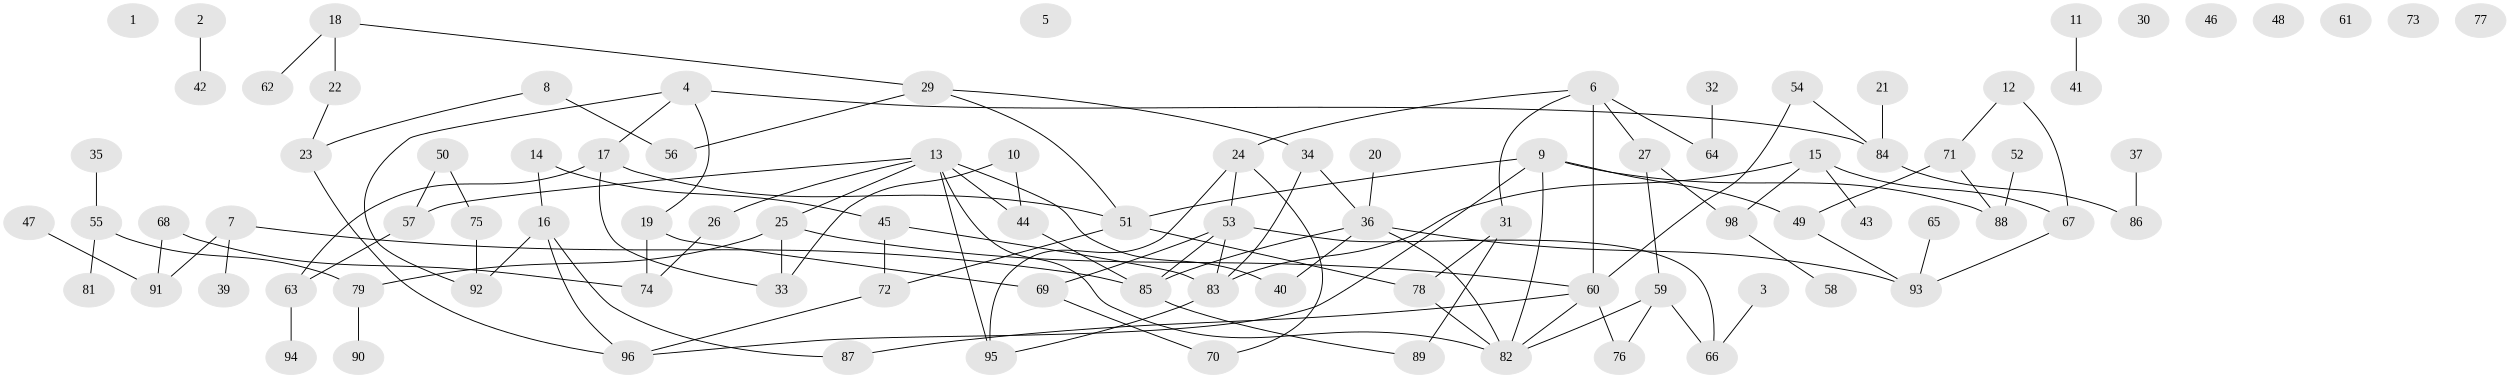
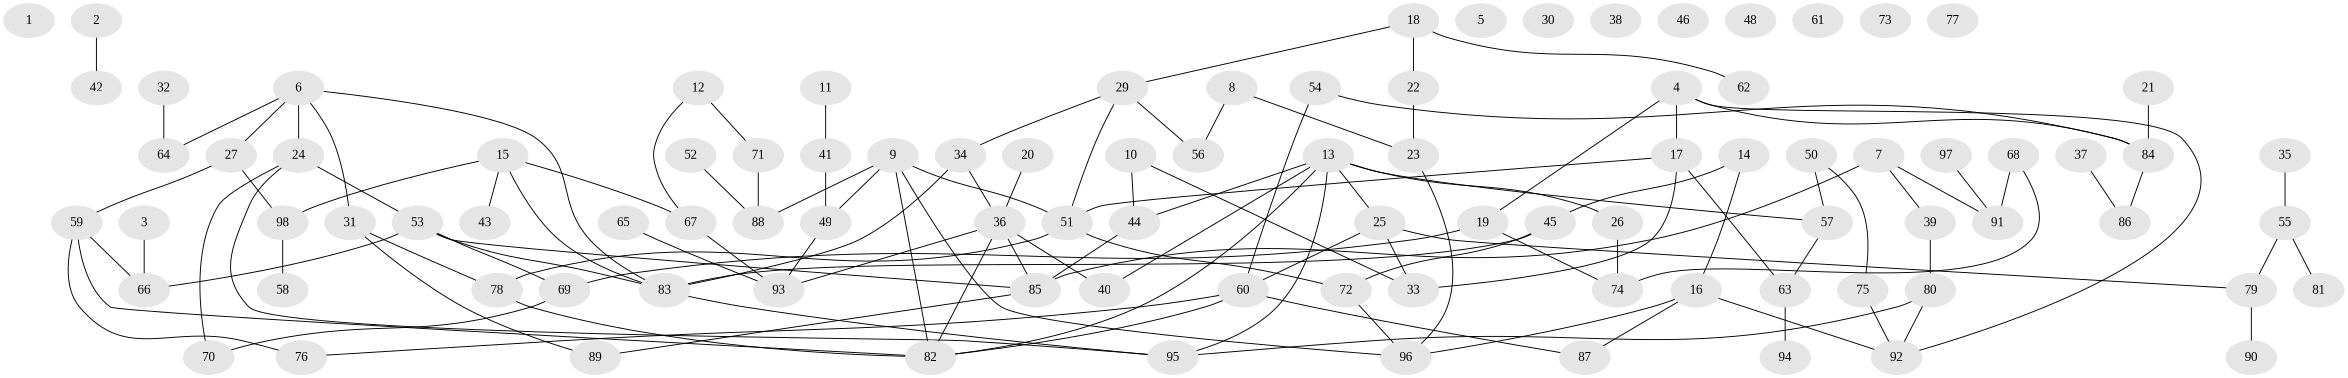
none -> (1616, 21)
(1866, 192) -> (826, 183)
(1593, 193) -> (521, 130)
(29, 223) -> (1946, 155)
none -> (1930, 290)
